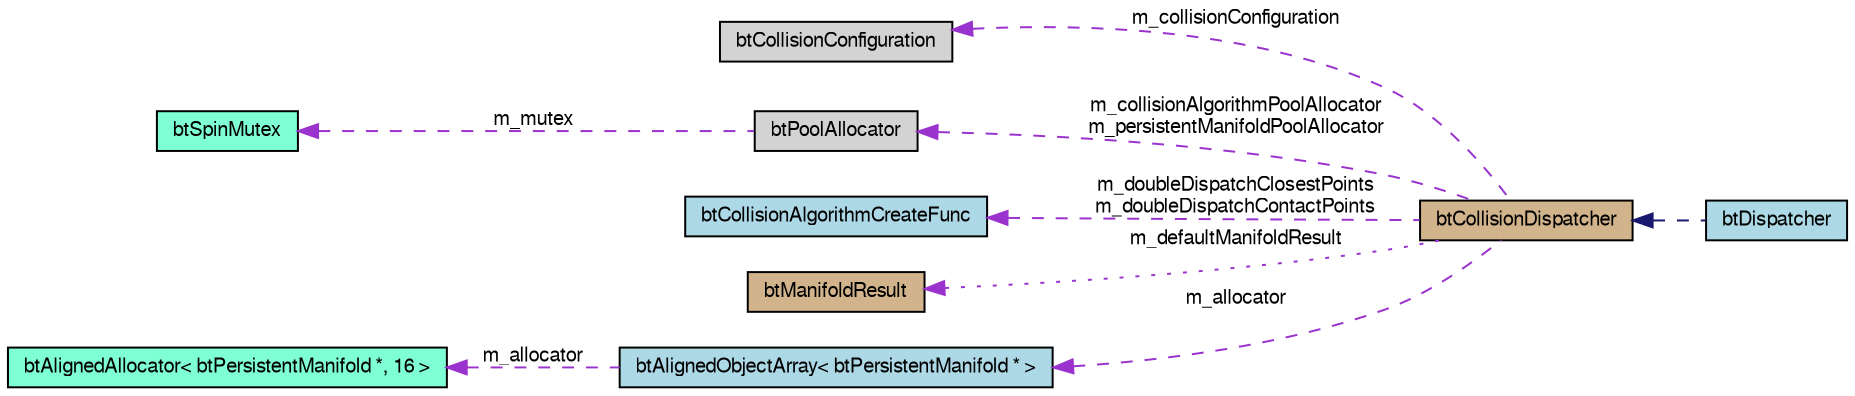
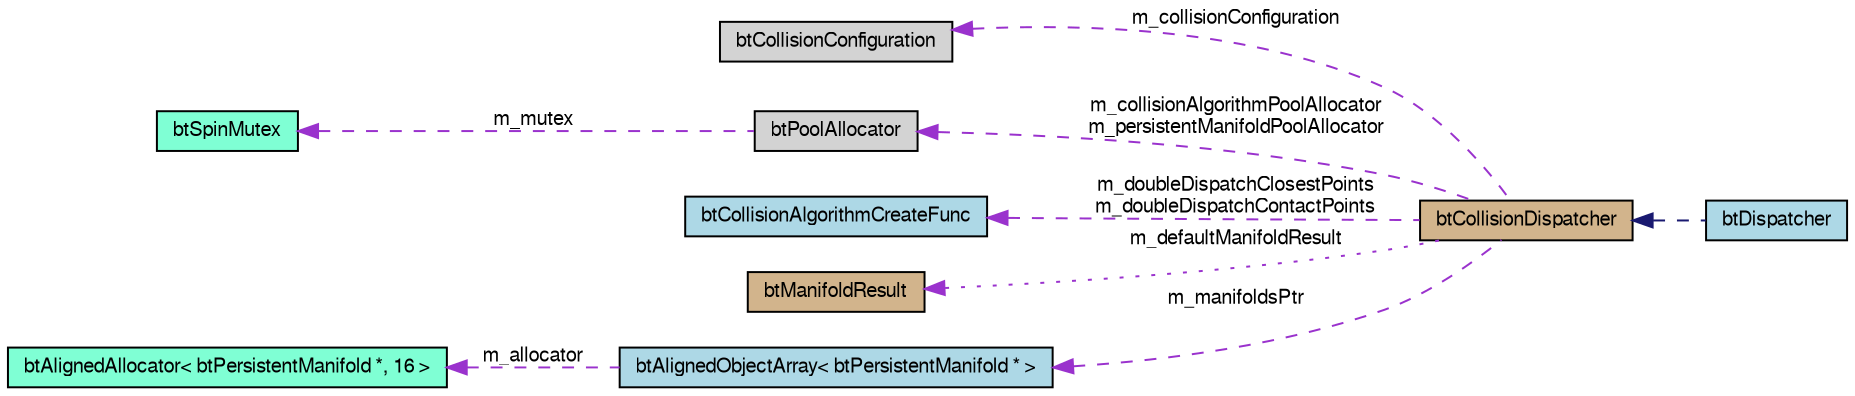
(1236, 299) -> (1236, 299)
